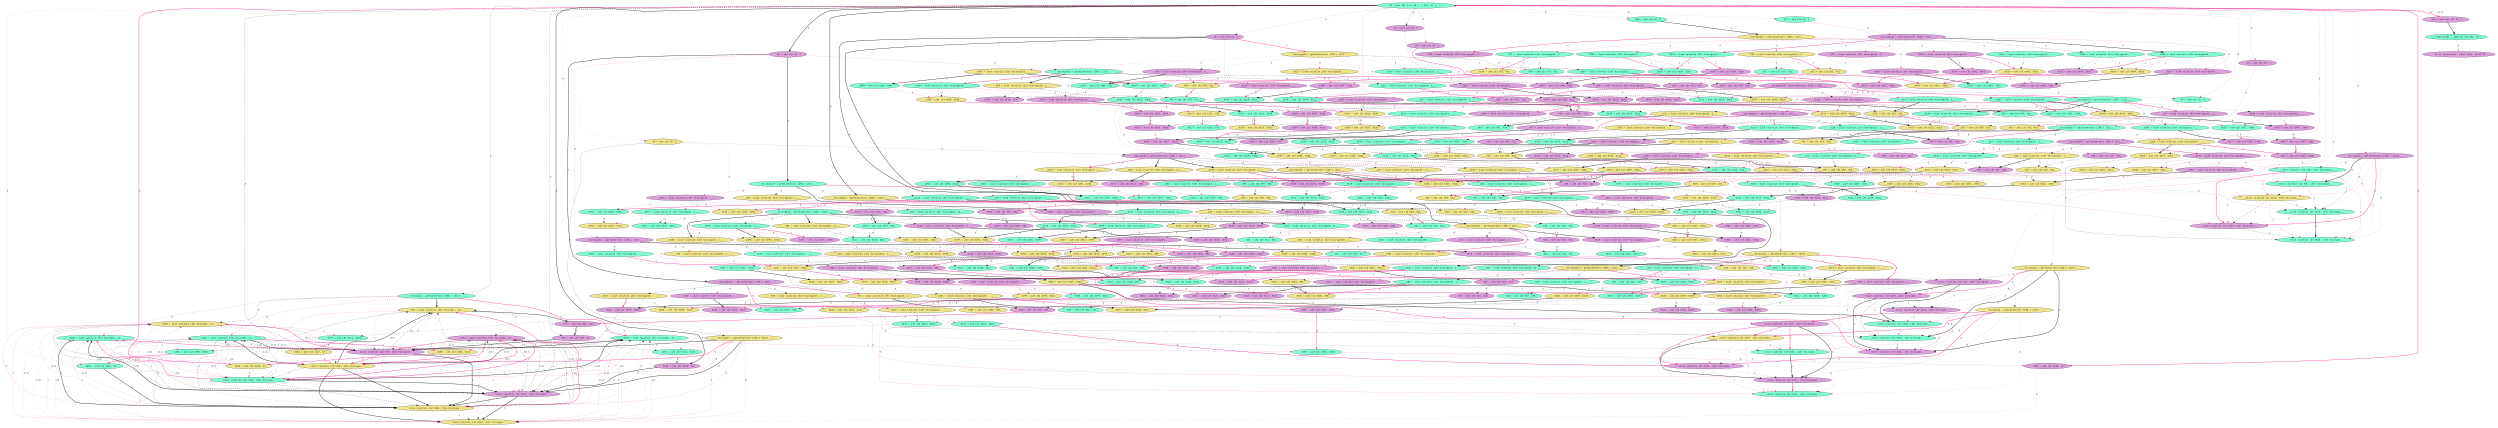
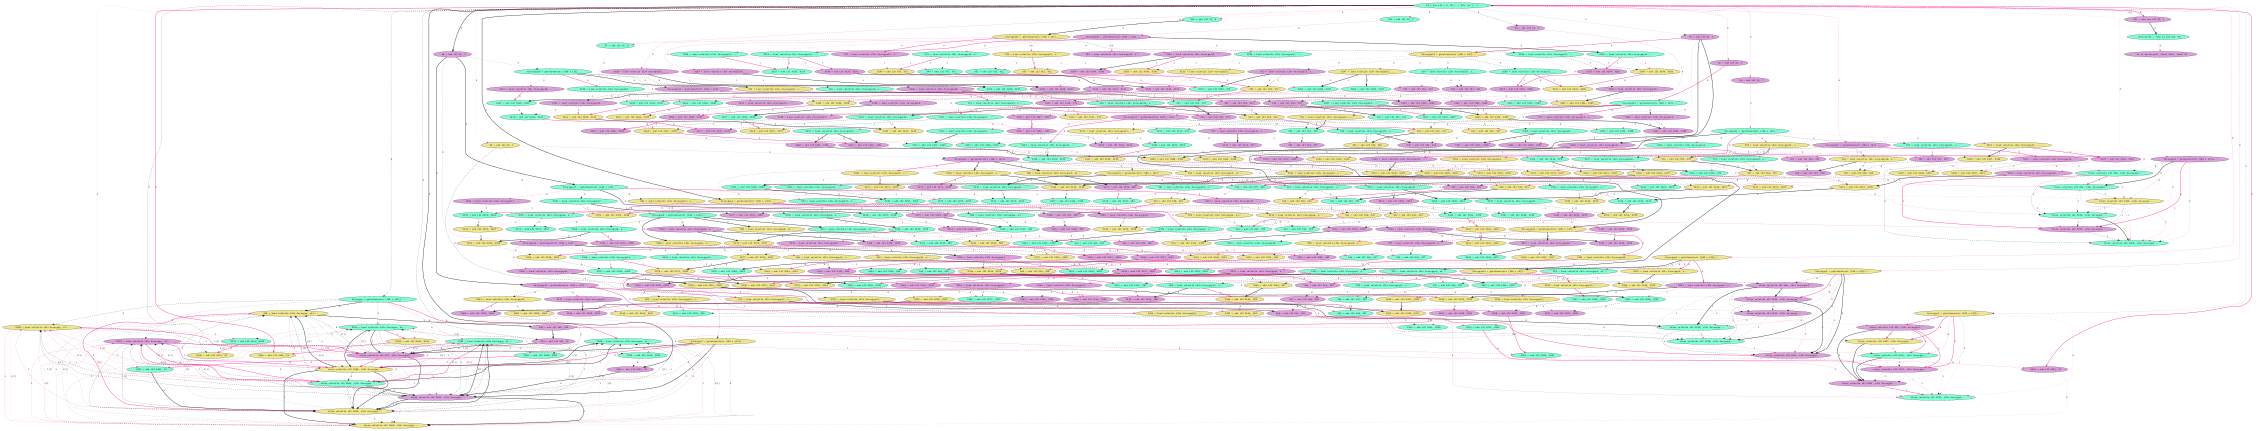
(2000, 93) -> (617, 85)
(1212, 142) -> (864, 145)
(126, 416) -> (476, 338)
